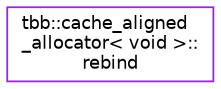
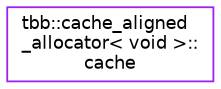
(110, 44) -> (110, 44)
